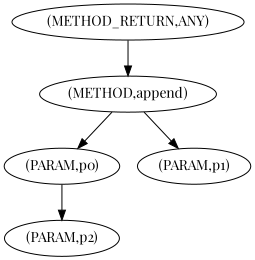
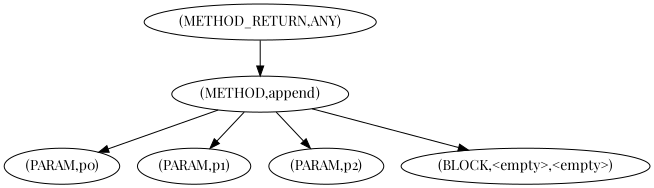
none -> (526, 166)
(62, 197) -> (290, 127)
